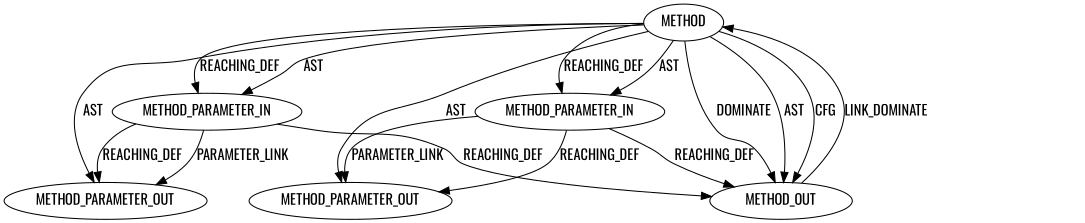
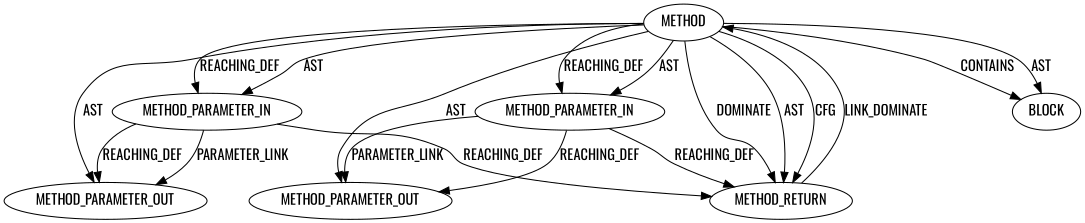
none -> (1047, 112)
(781, 201) -> (781, 201)
